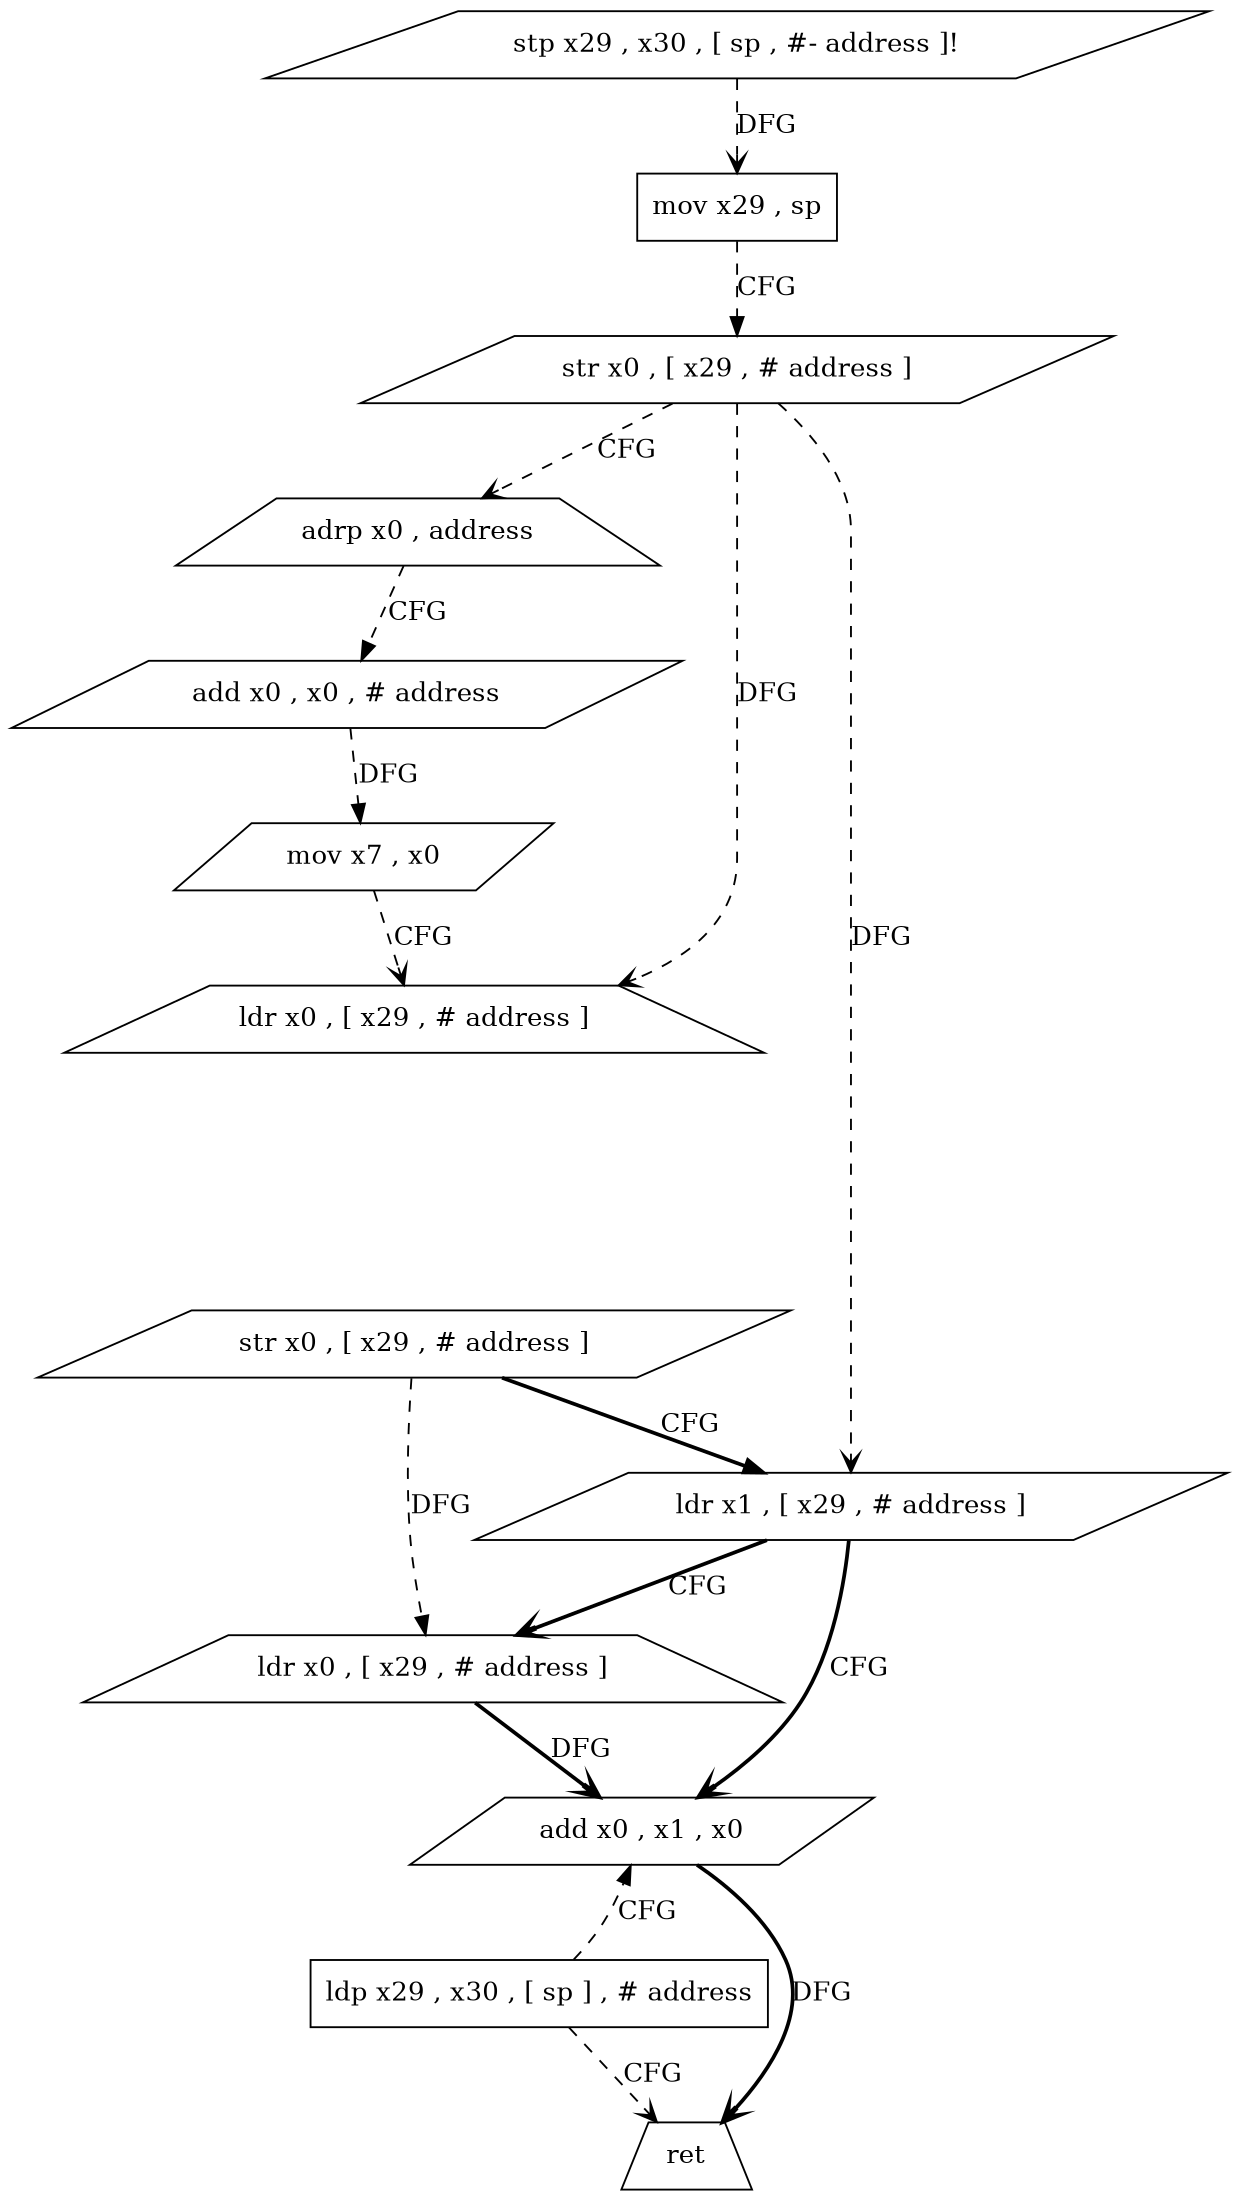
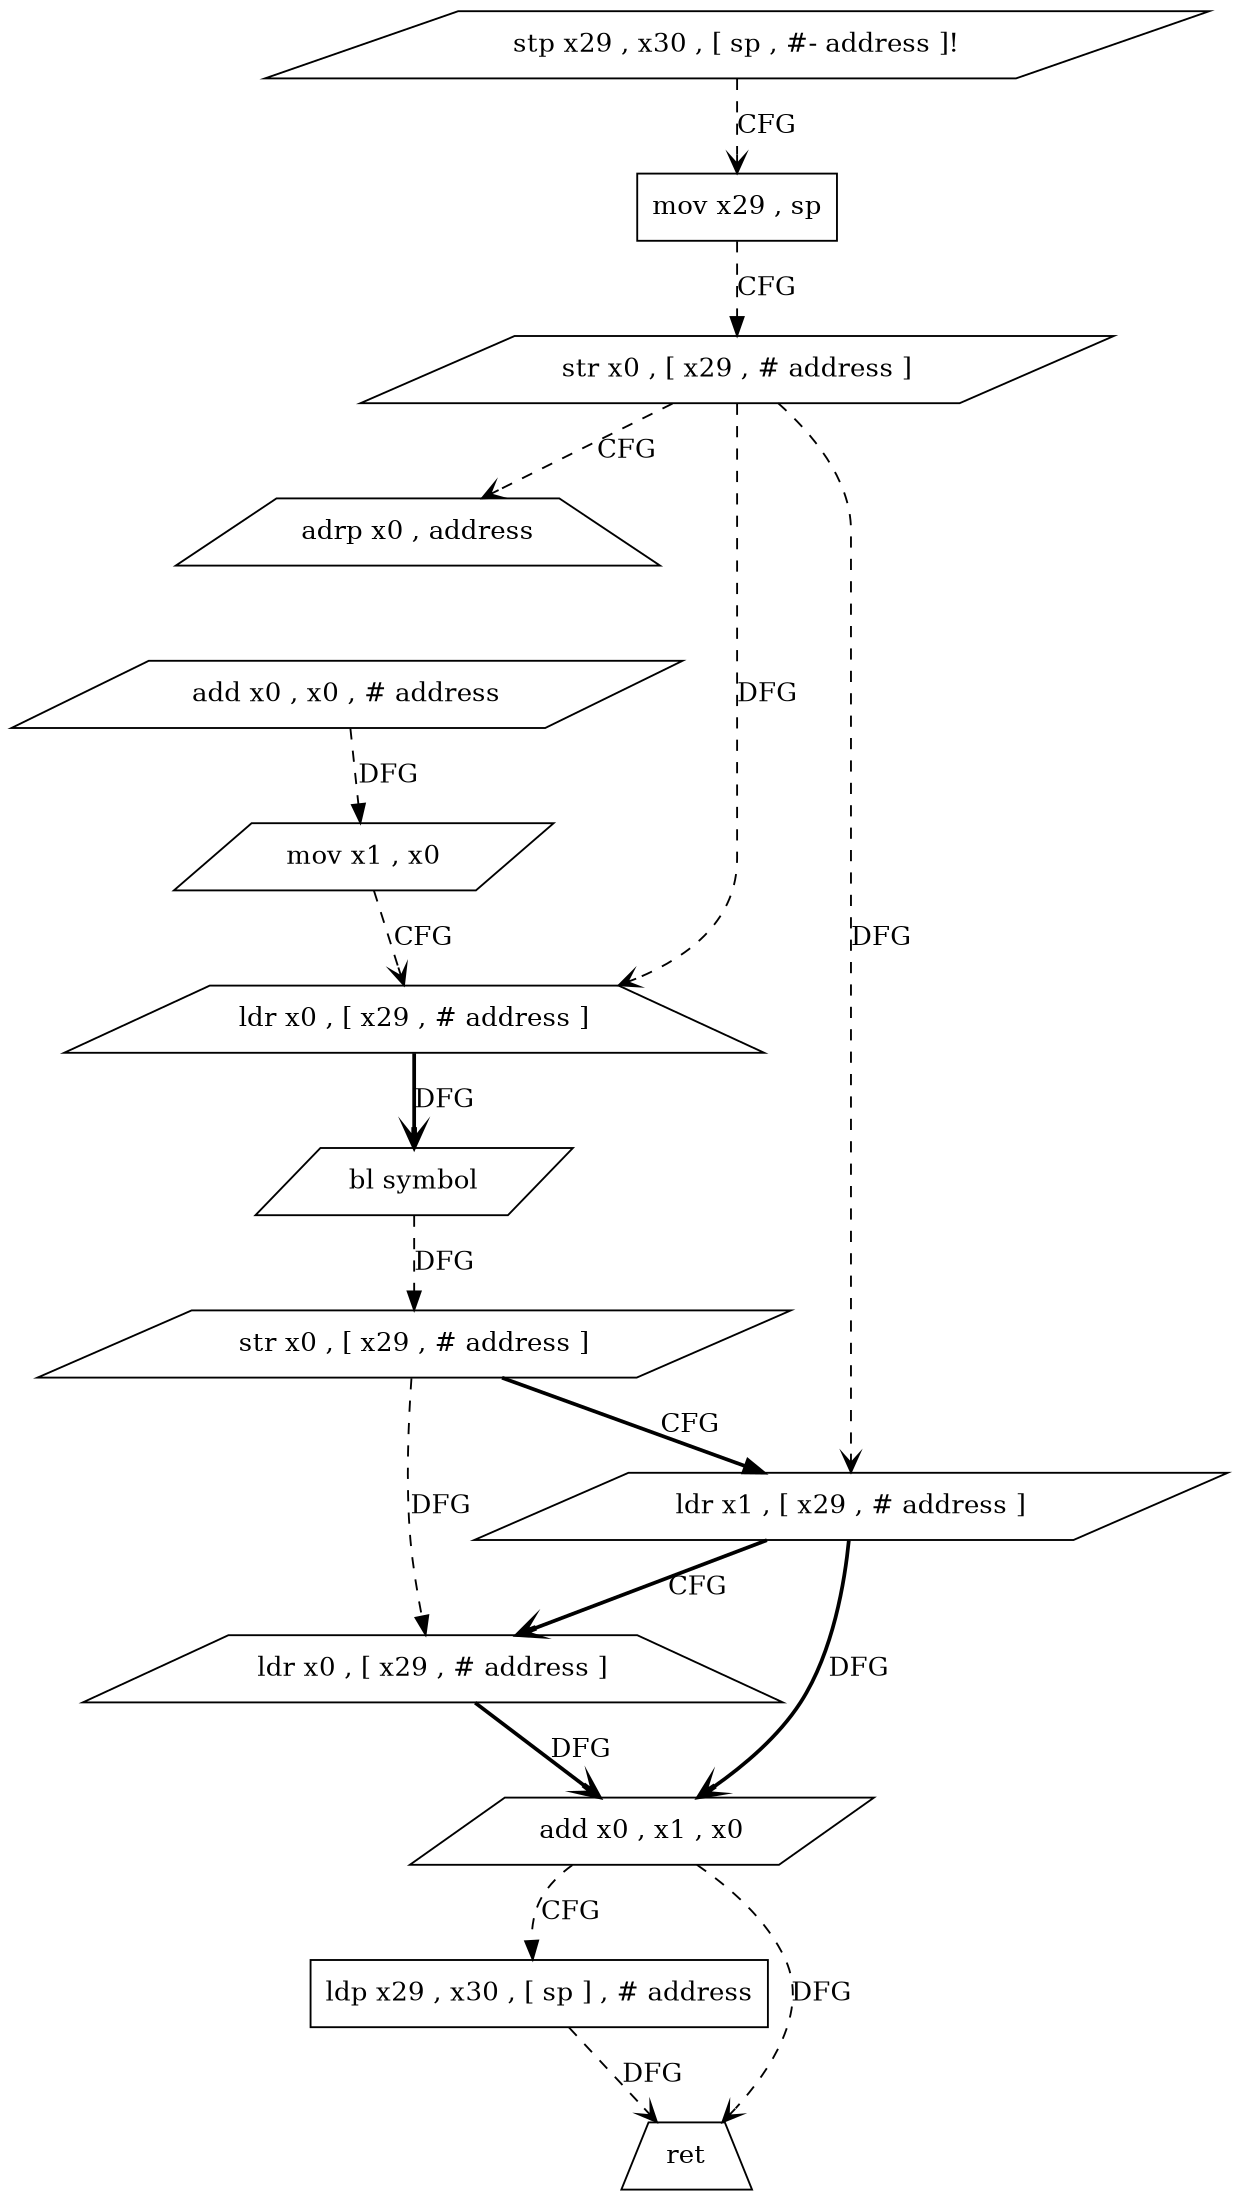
(767, 126) -> (767, 126)
(386, 605) -> none
(364, 857) -> (364, 857)
none -> (414, 1182)
(859, 1669) -> (859, 1669)
(602, 1924) -> (542, 1897)
(791, 1976) -> (791, 1976)
(653, 2075) -> (653, 2075)
